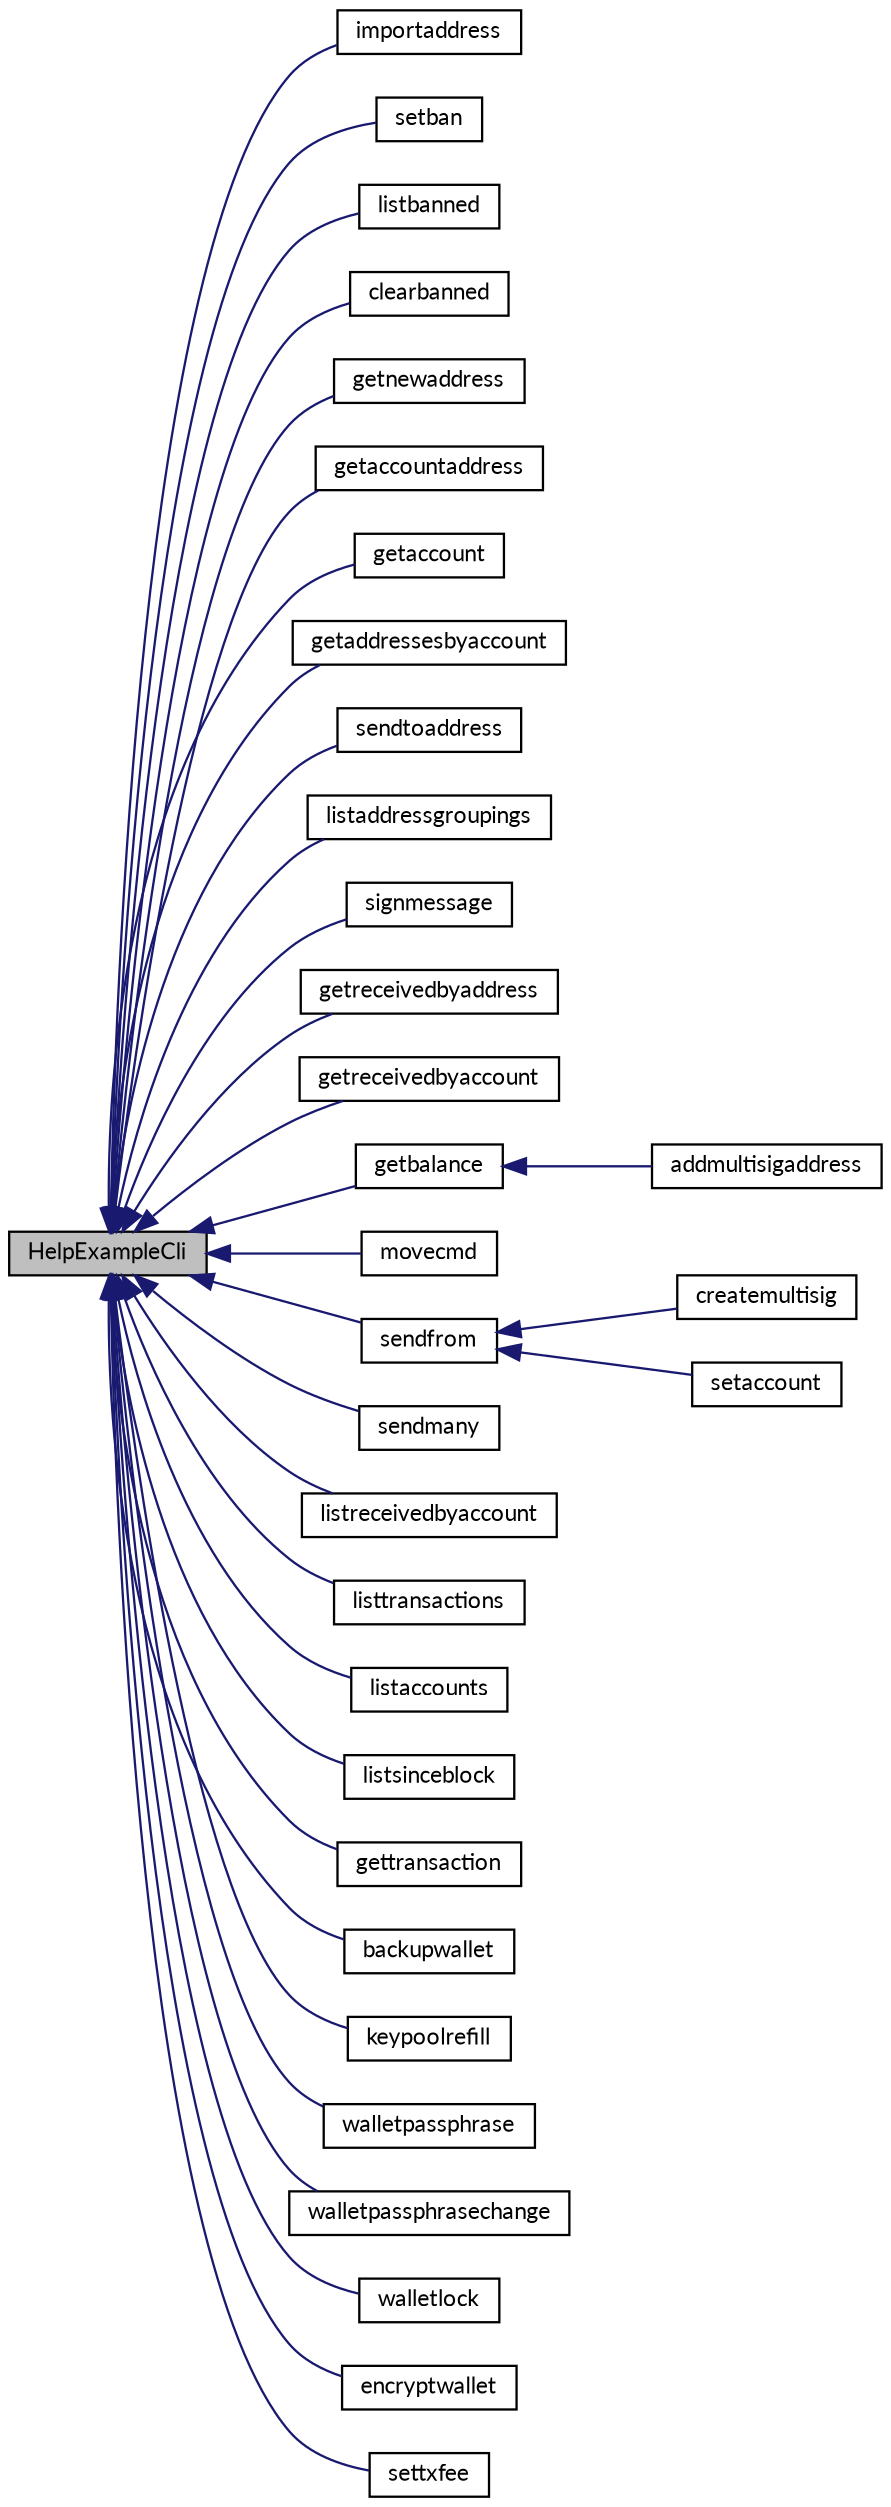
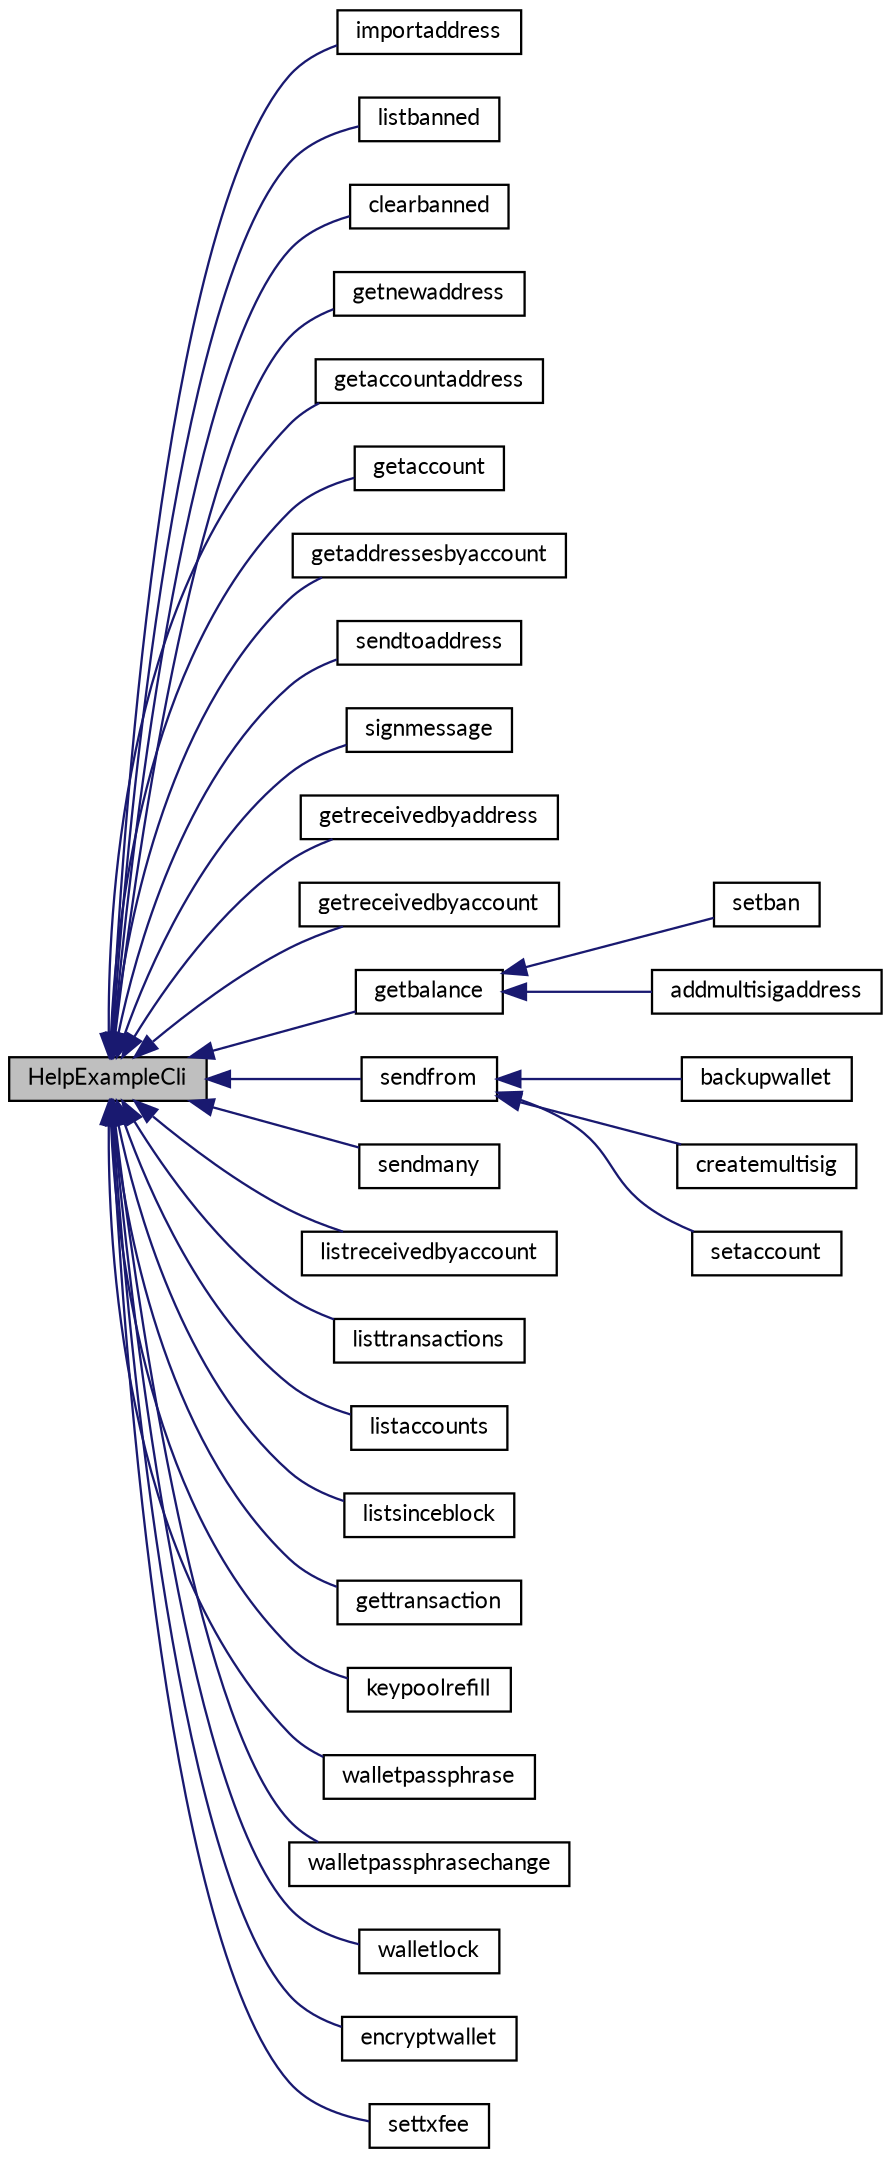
(180, 482) -> (620, 943)
(429, 817) -> none
(429, 1254) -> none
(153, 1651) -> (601, 1079)
